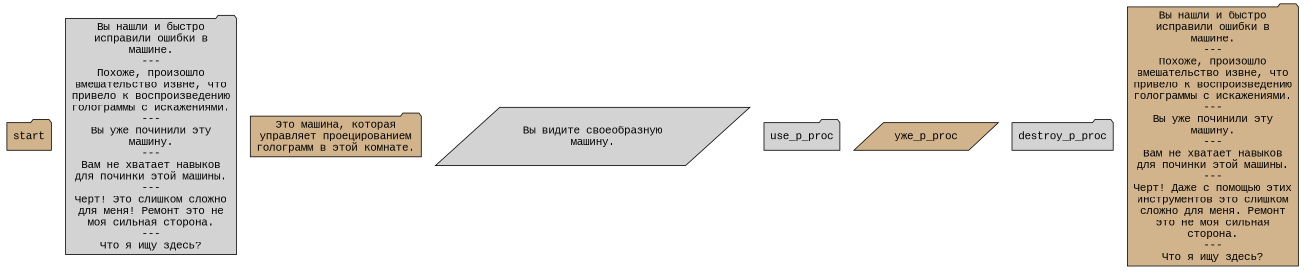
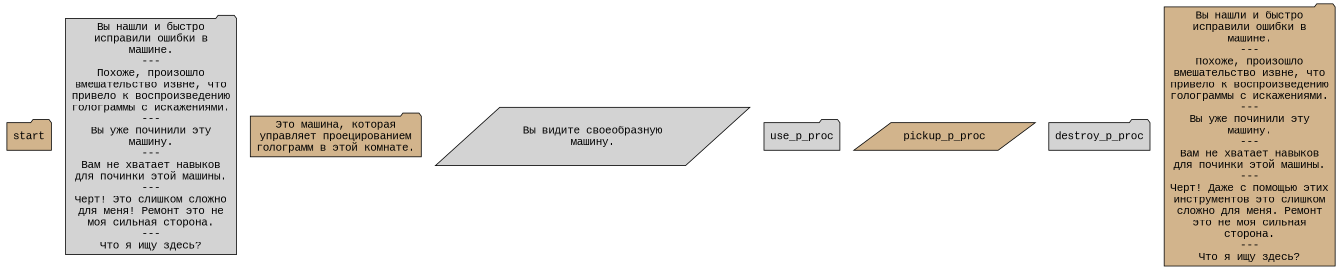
(926, 136) -> (945, 136)
